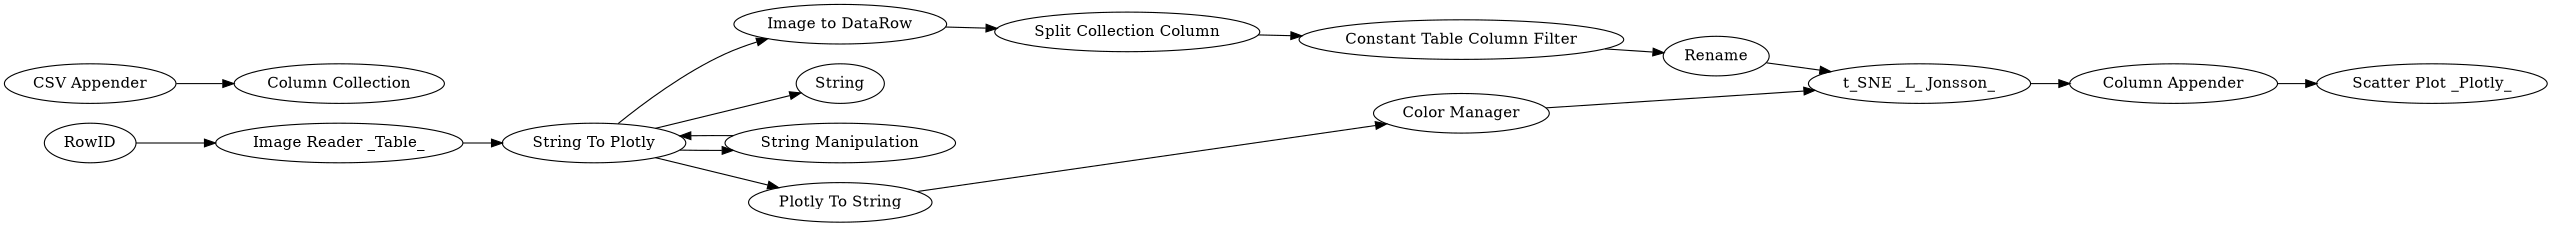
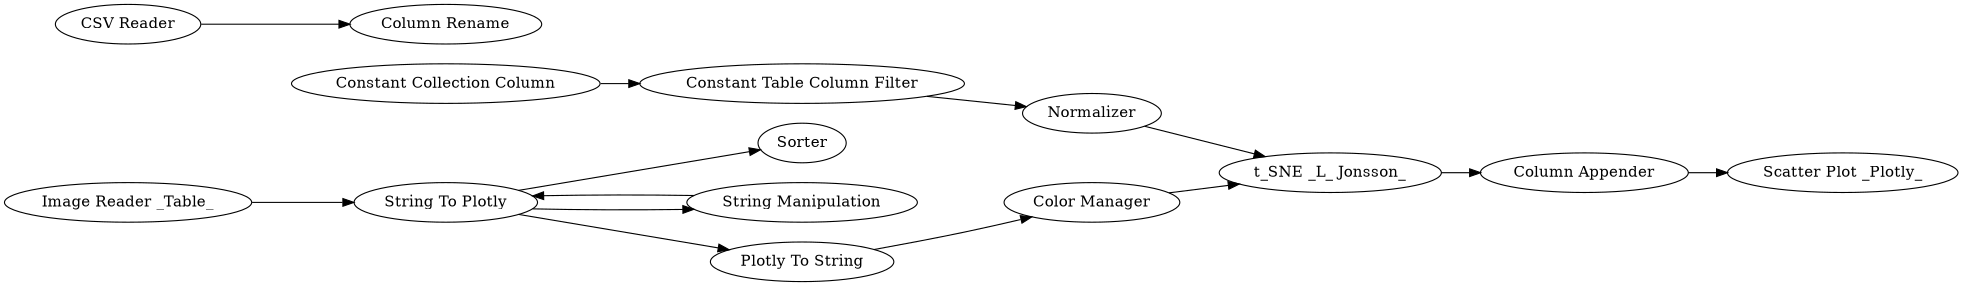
(840, 24) -> none
(1127, 32) -> (446, 84)
(1716, 56) -> (1092, 113)
(90, 84) -> (128, 24)
(339, 84) -> (446, 24)
(840, 84) -> (802, 143)
(90, 143) -> none
